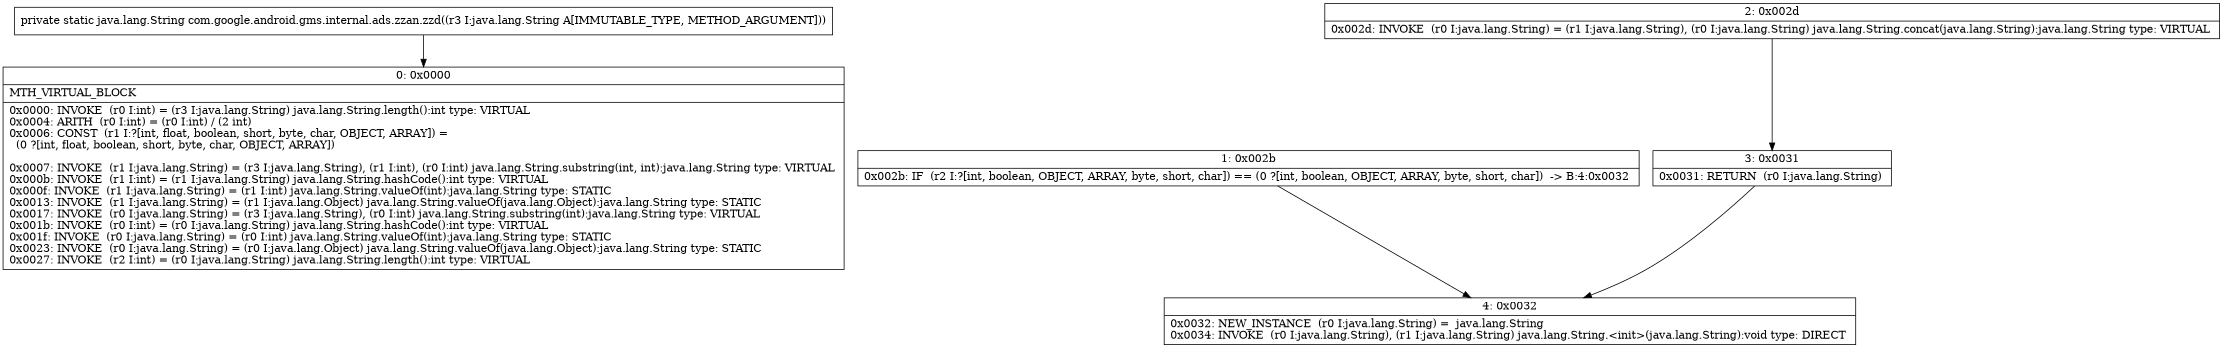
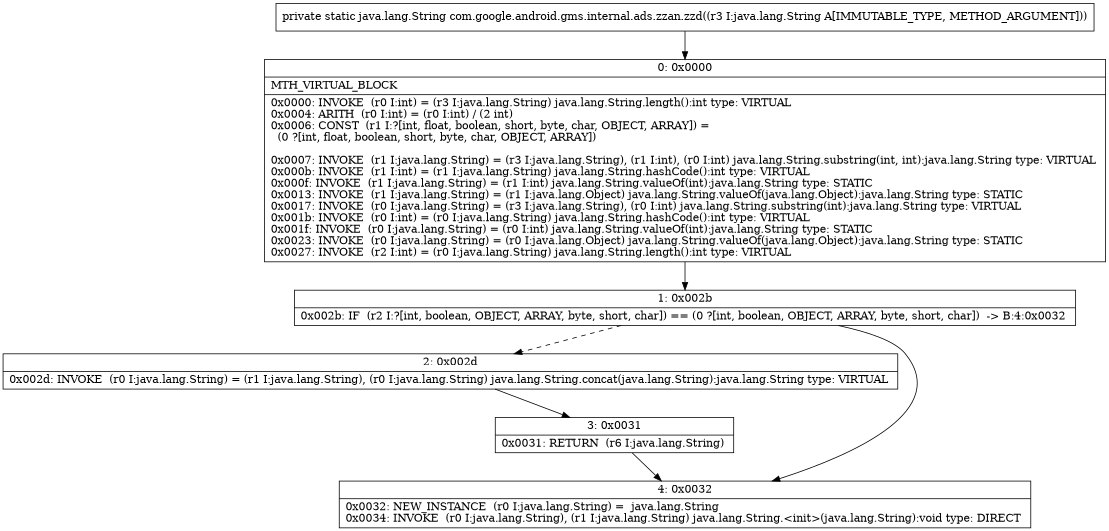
(1772, 177) -> (614, 444)
none -> (685, 272)
none -> (571, 339)
